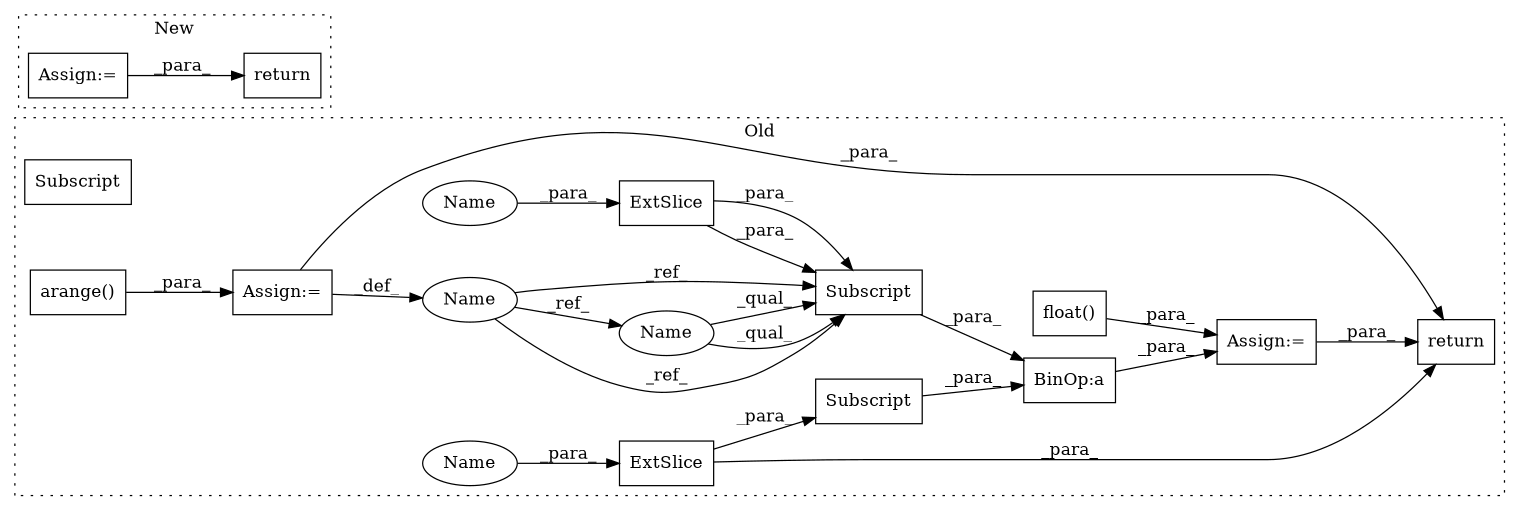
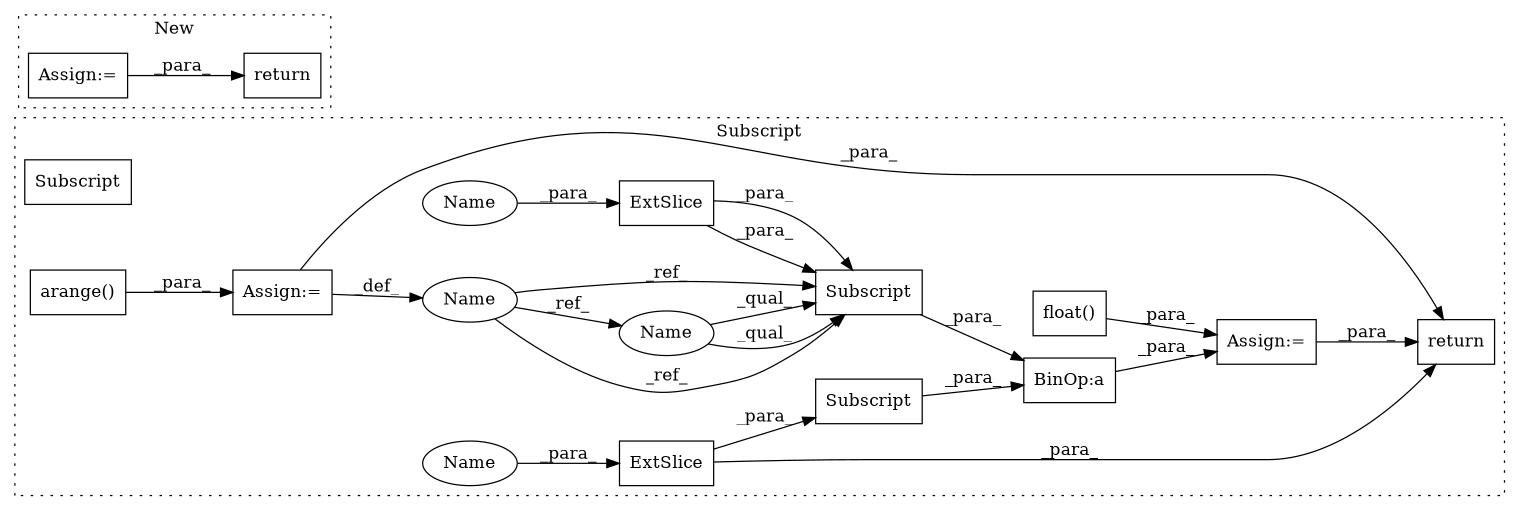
(760, 132) -> (760, 132)
